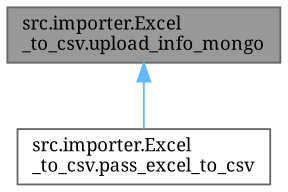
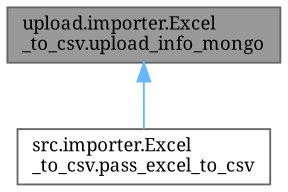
(144, 35) -> (144, 35)
